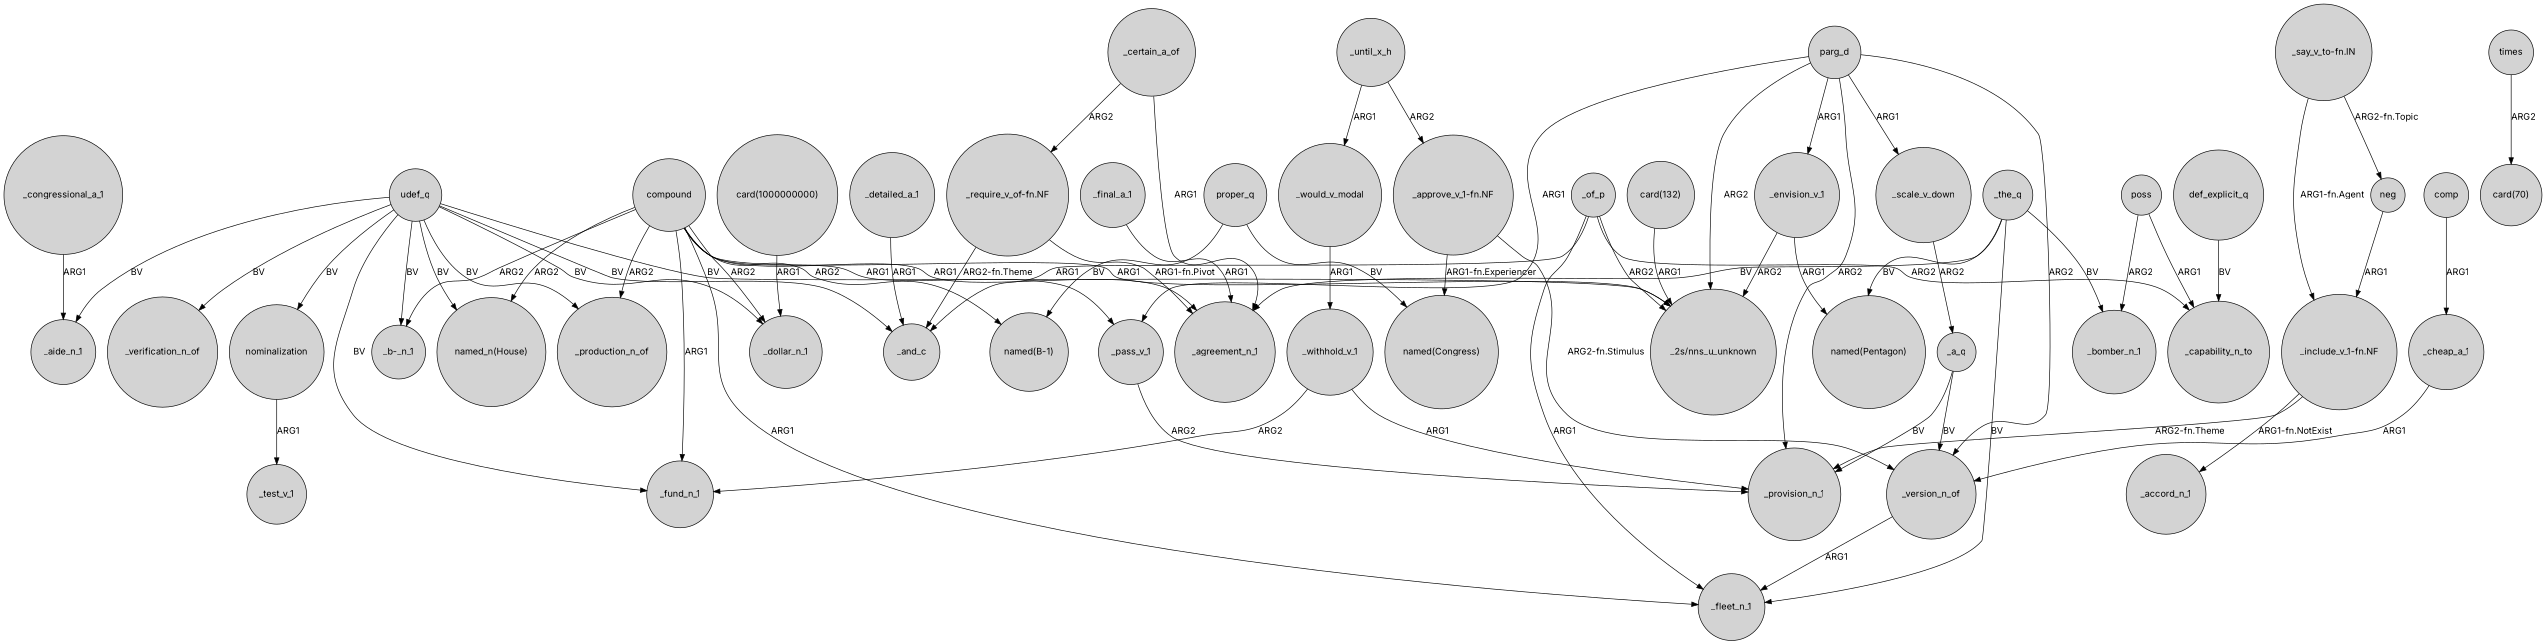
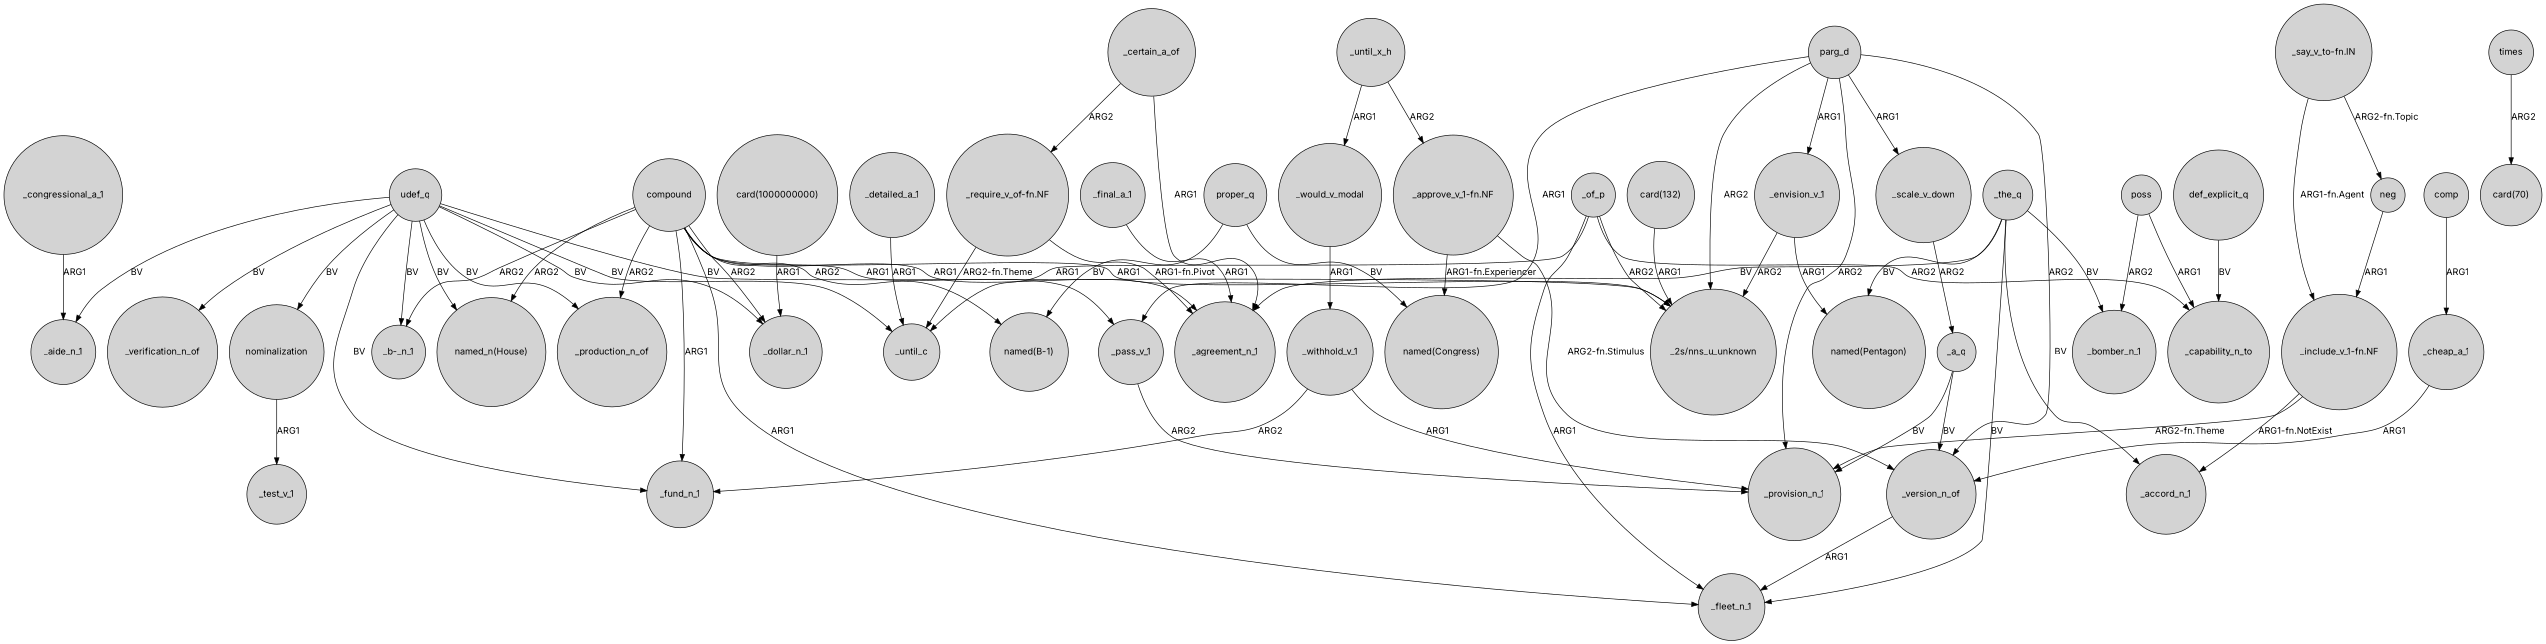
(912, 352) -> (912, 352)
none -> (2025, 368)
